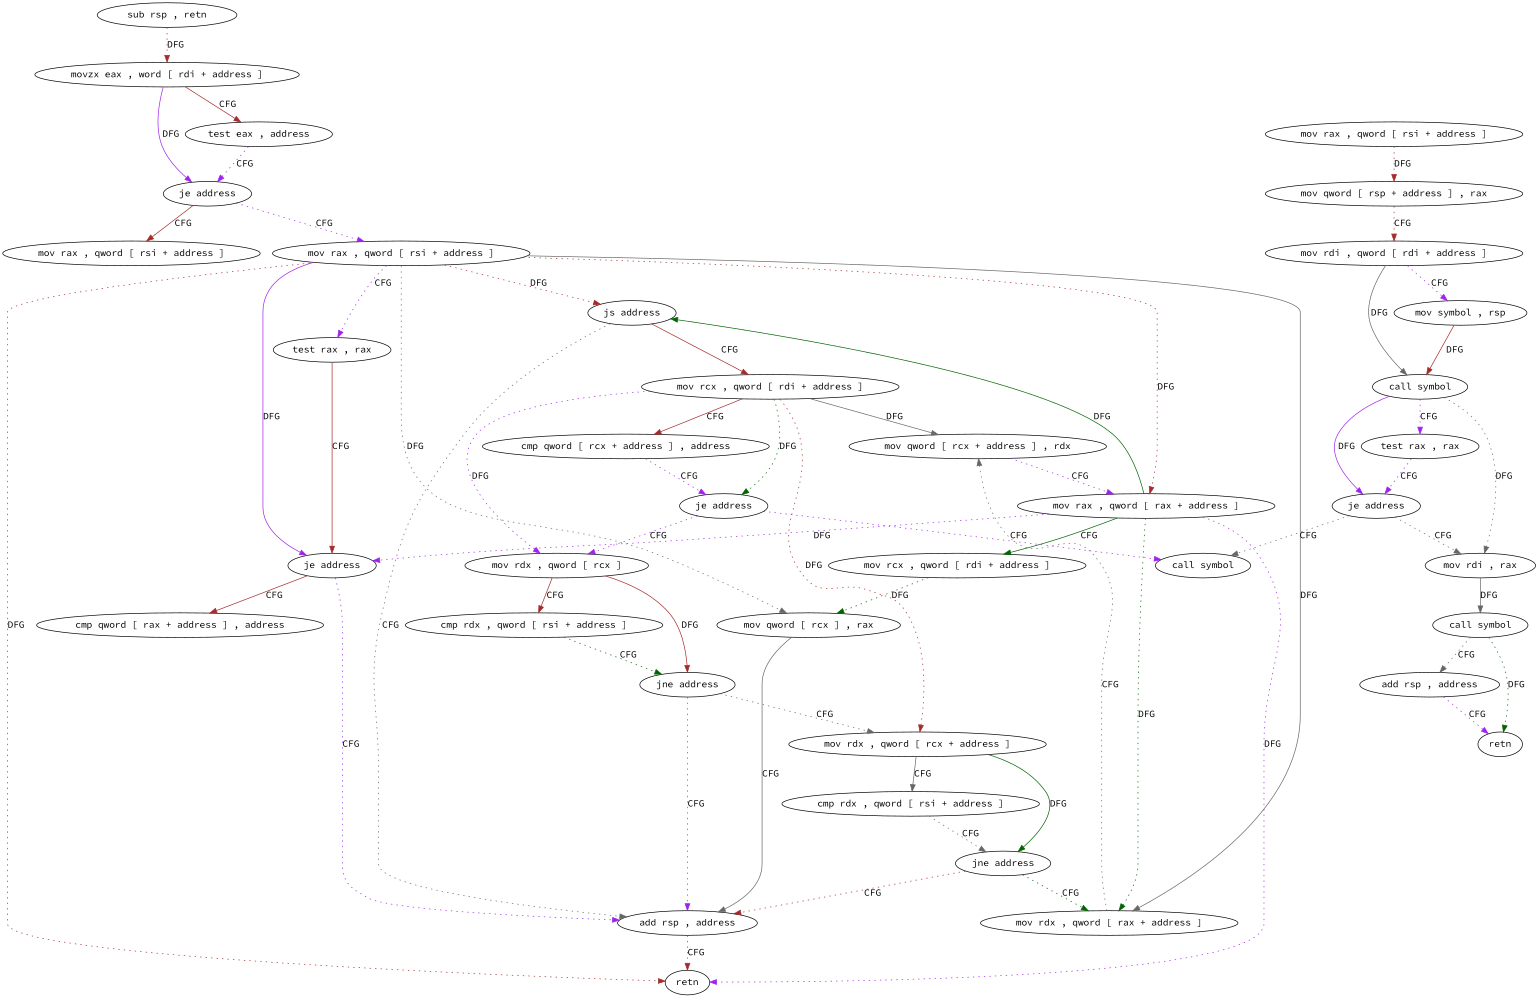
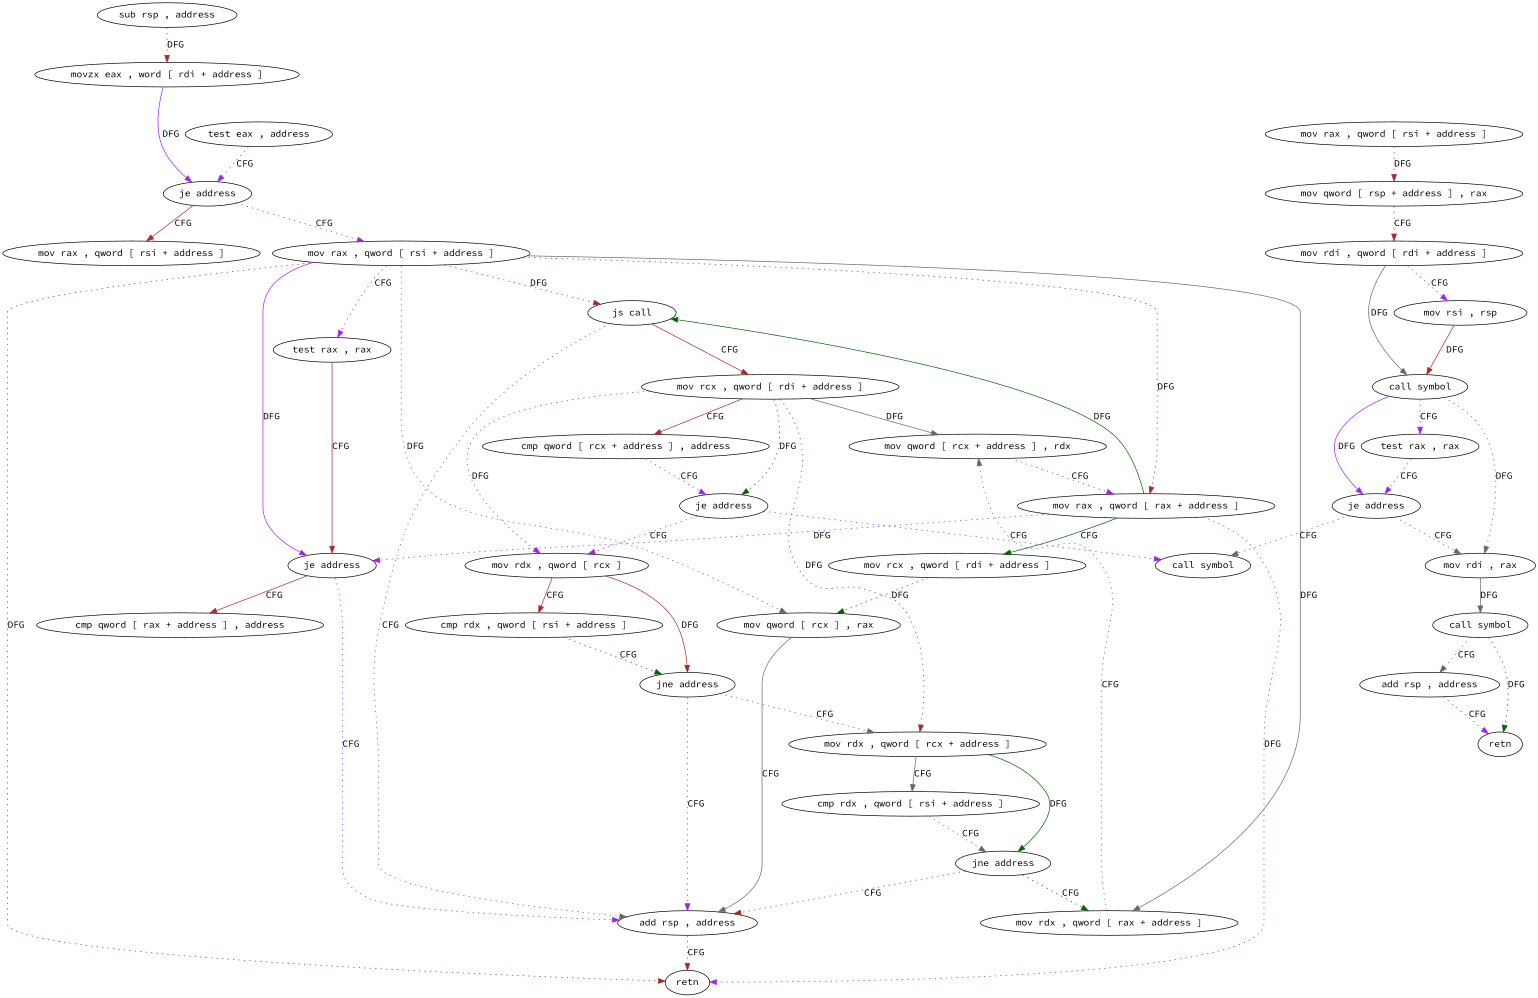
(167, 15) -> (167, 15)
(210, 103) -> none
(632, 313) -> (632, 313)
(1461, 313) -> (1461, 313)
(1138, 713) -> none
